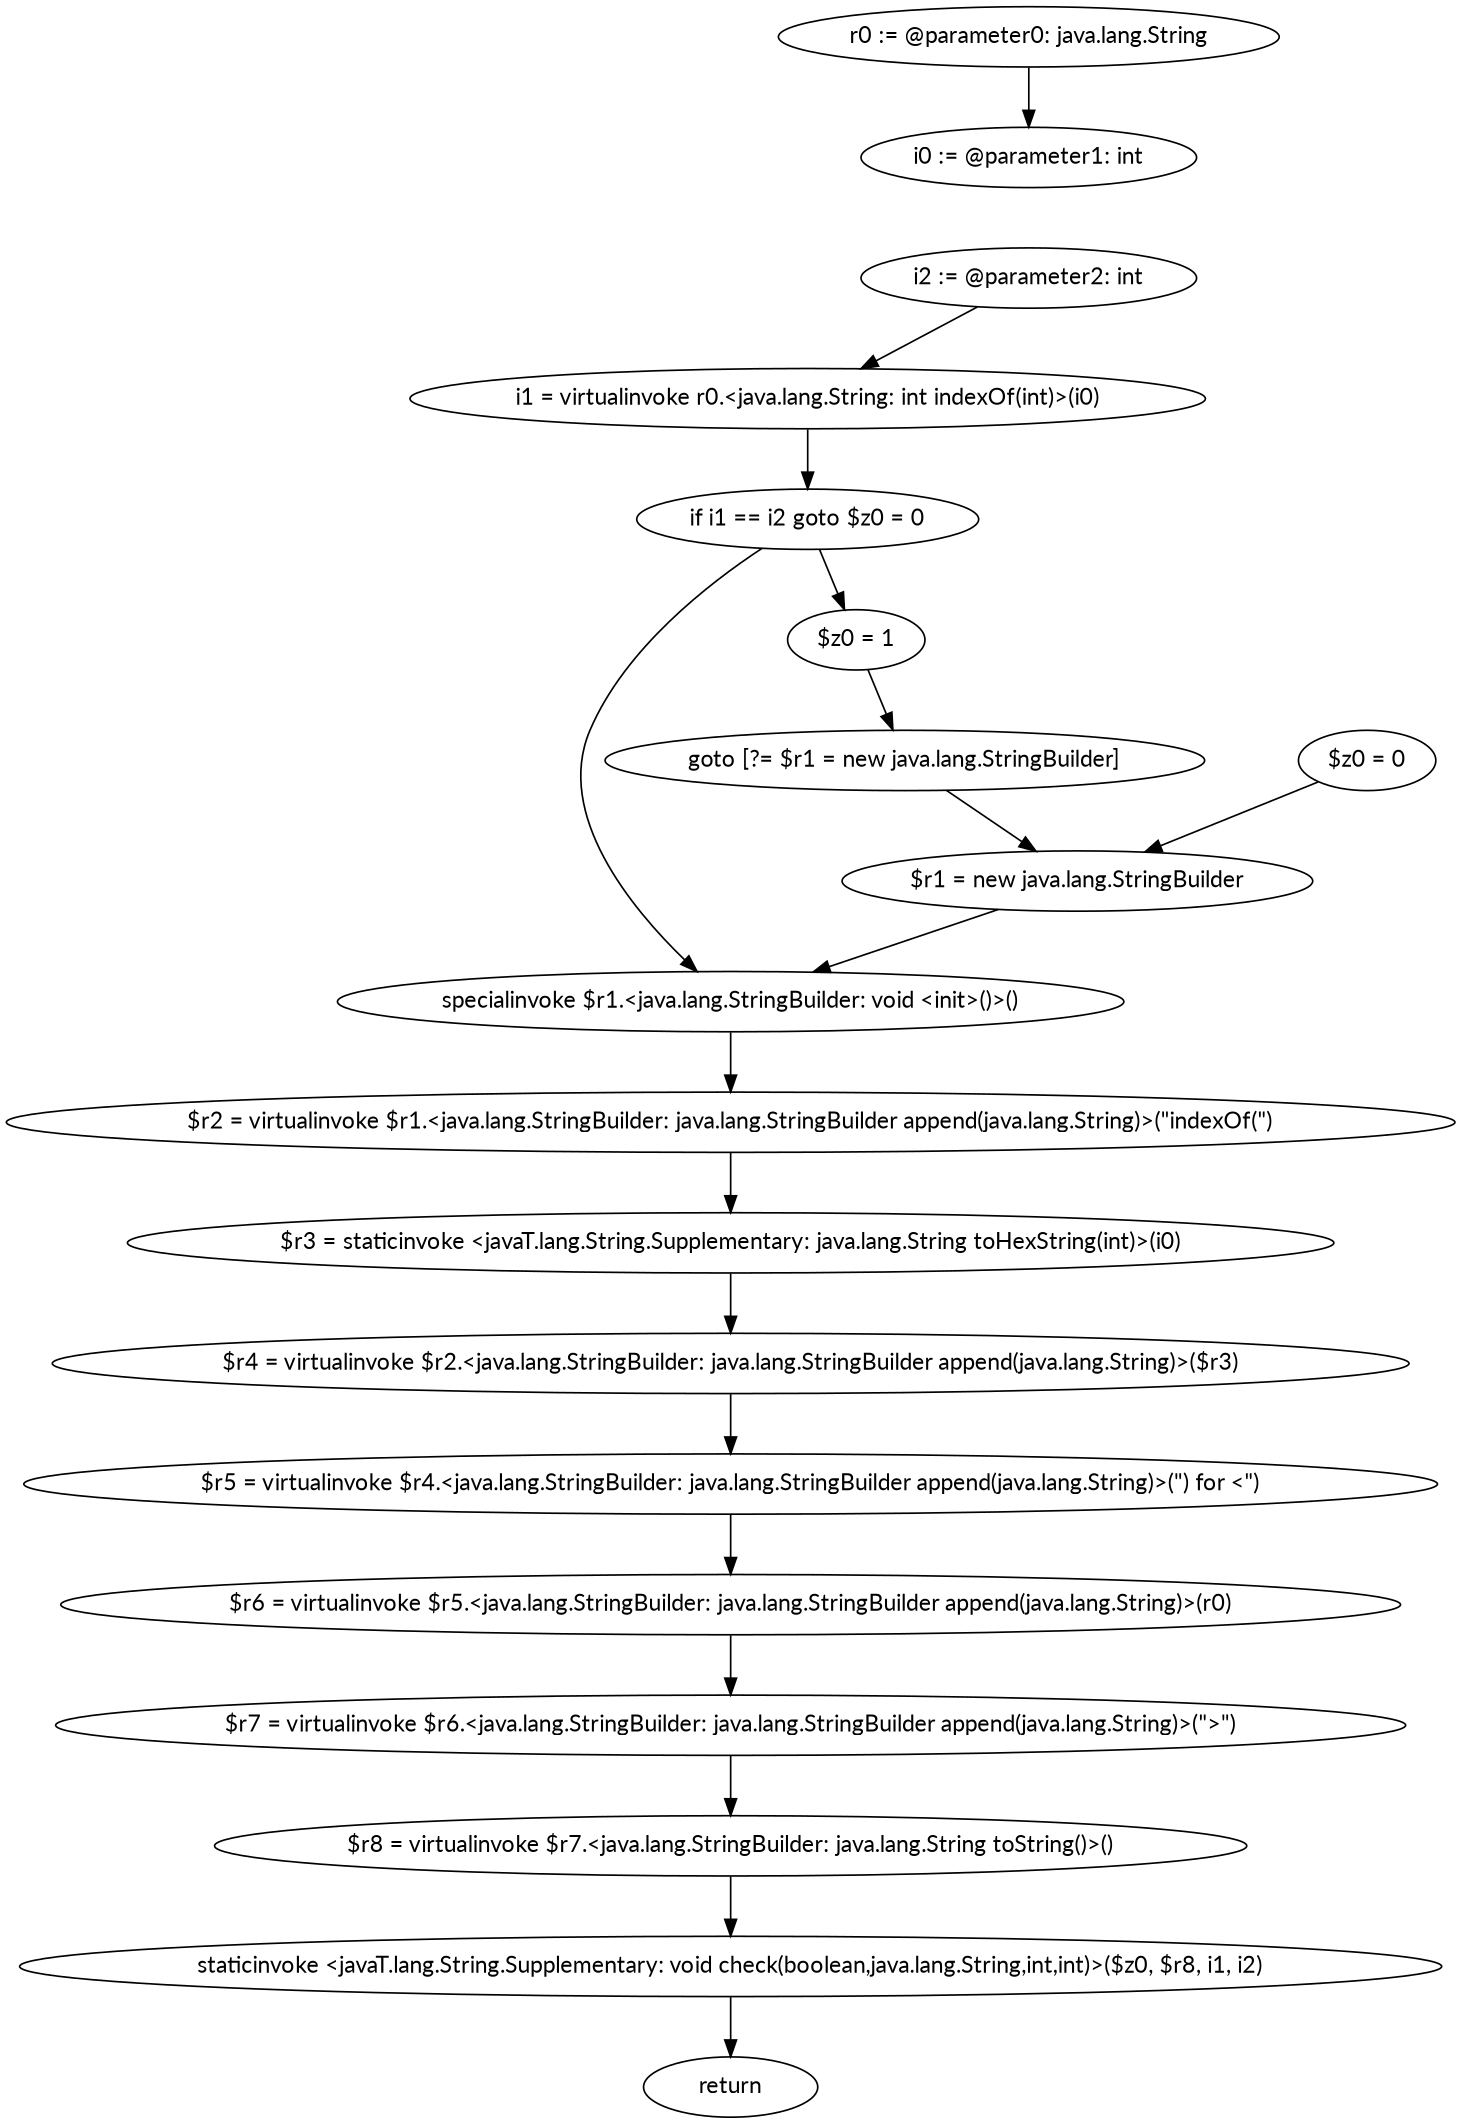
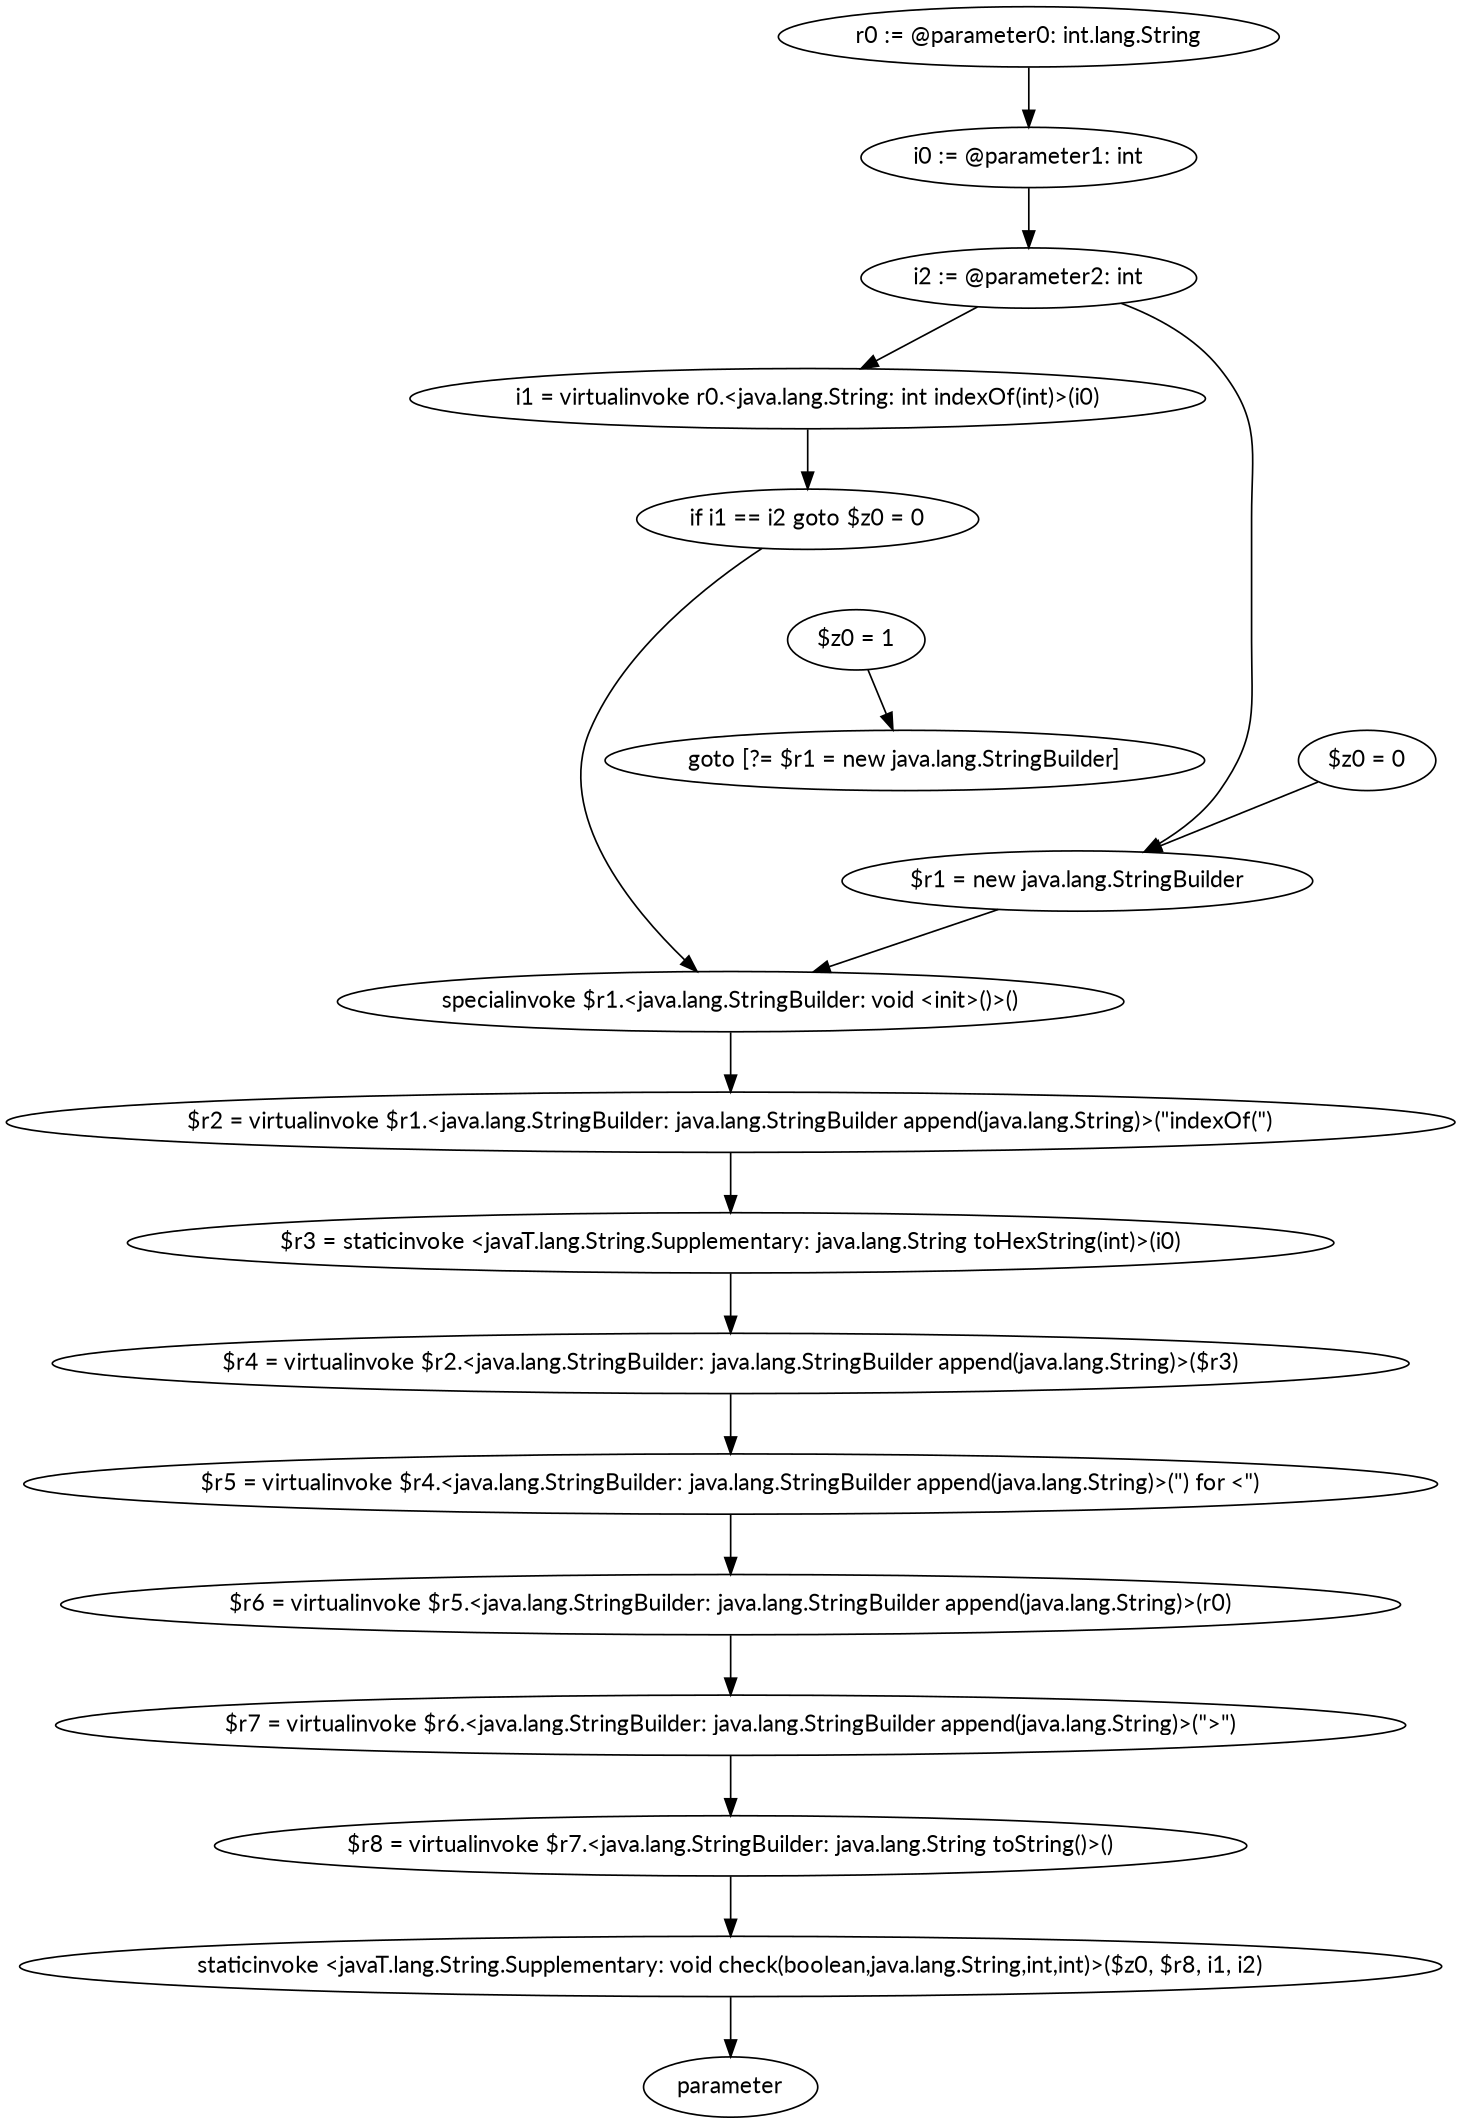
(1029, 37) -> (1029, 37)
none -> (1029, 210)
(829, 572) -> none
(984, 816) -> (1252, 560)
(731, 2087) -> (731, 2087)
